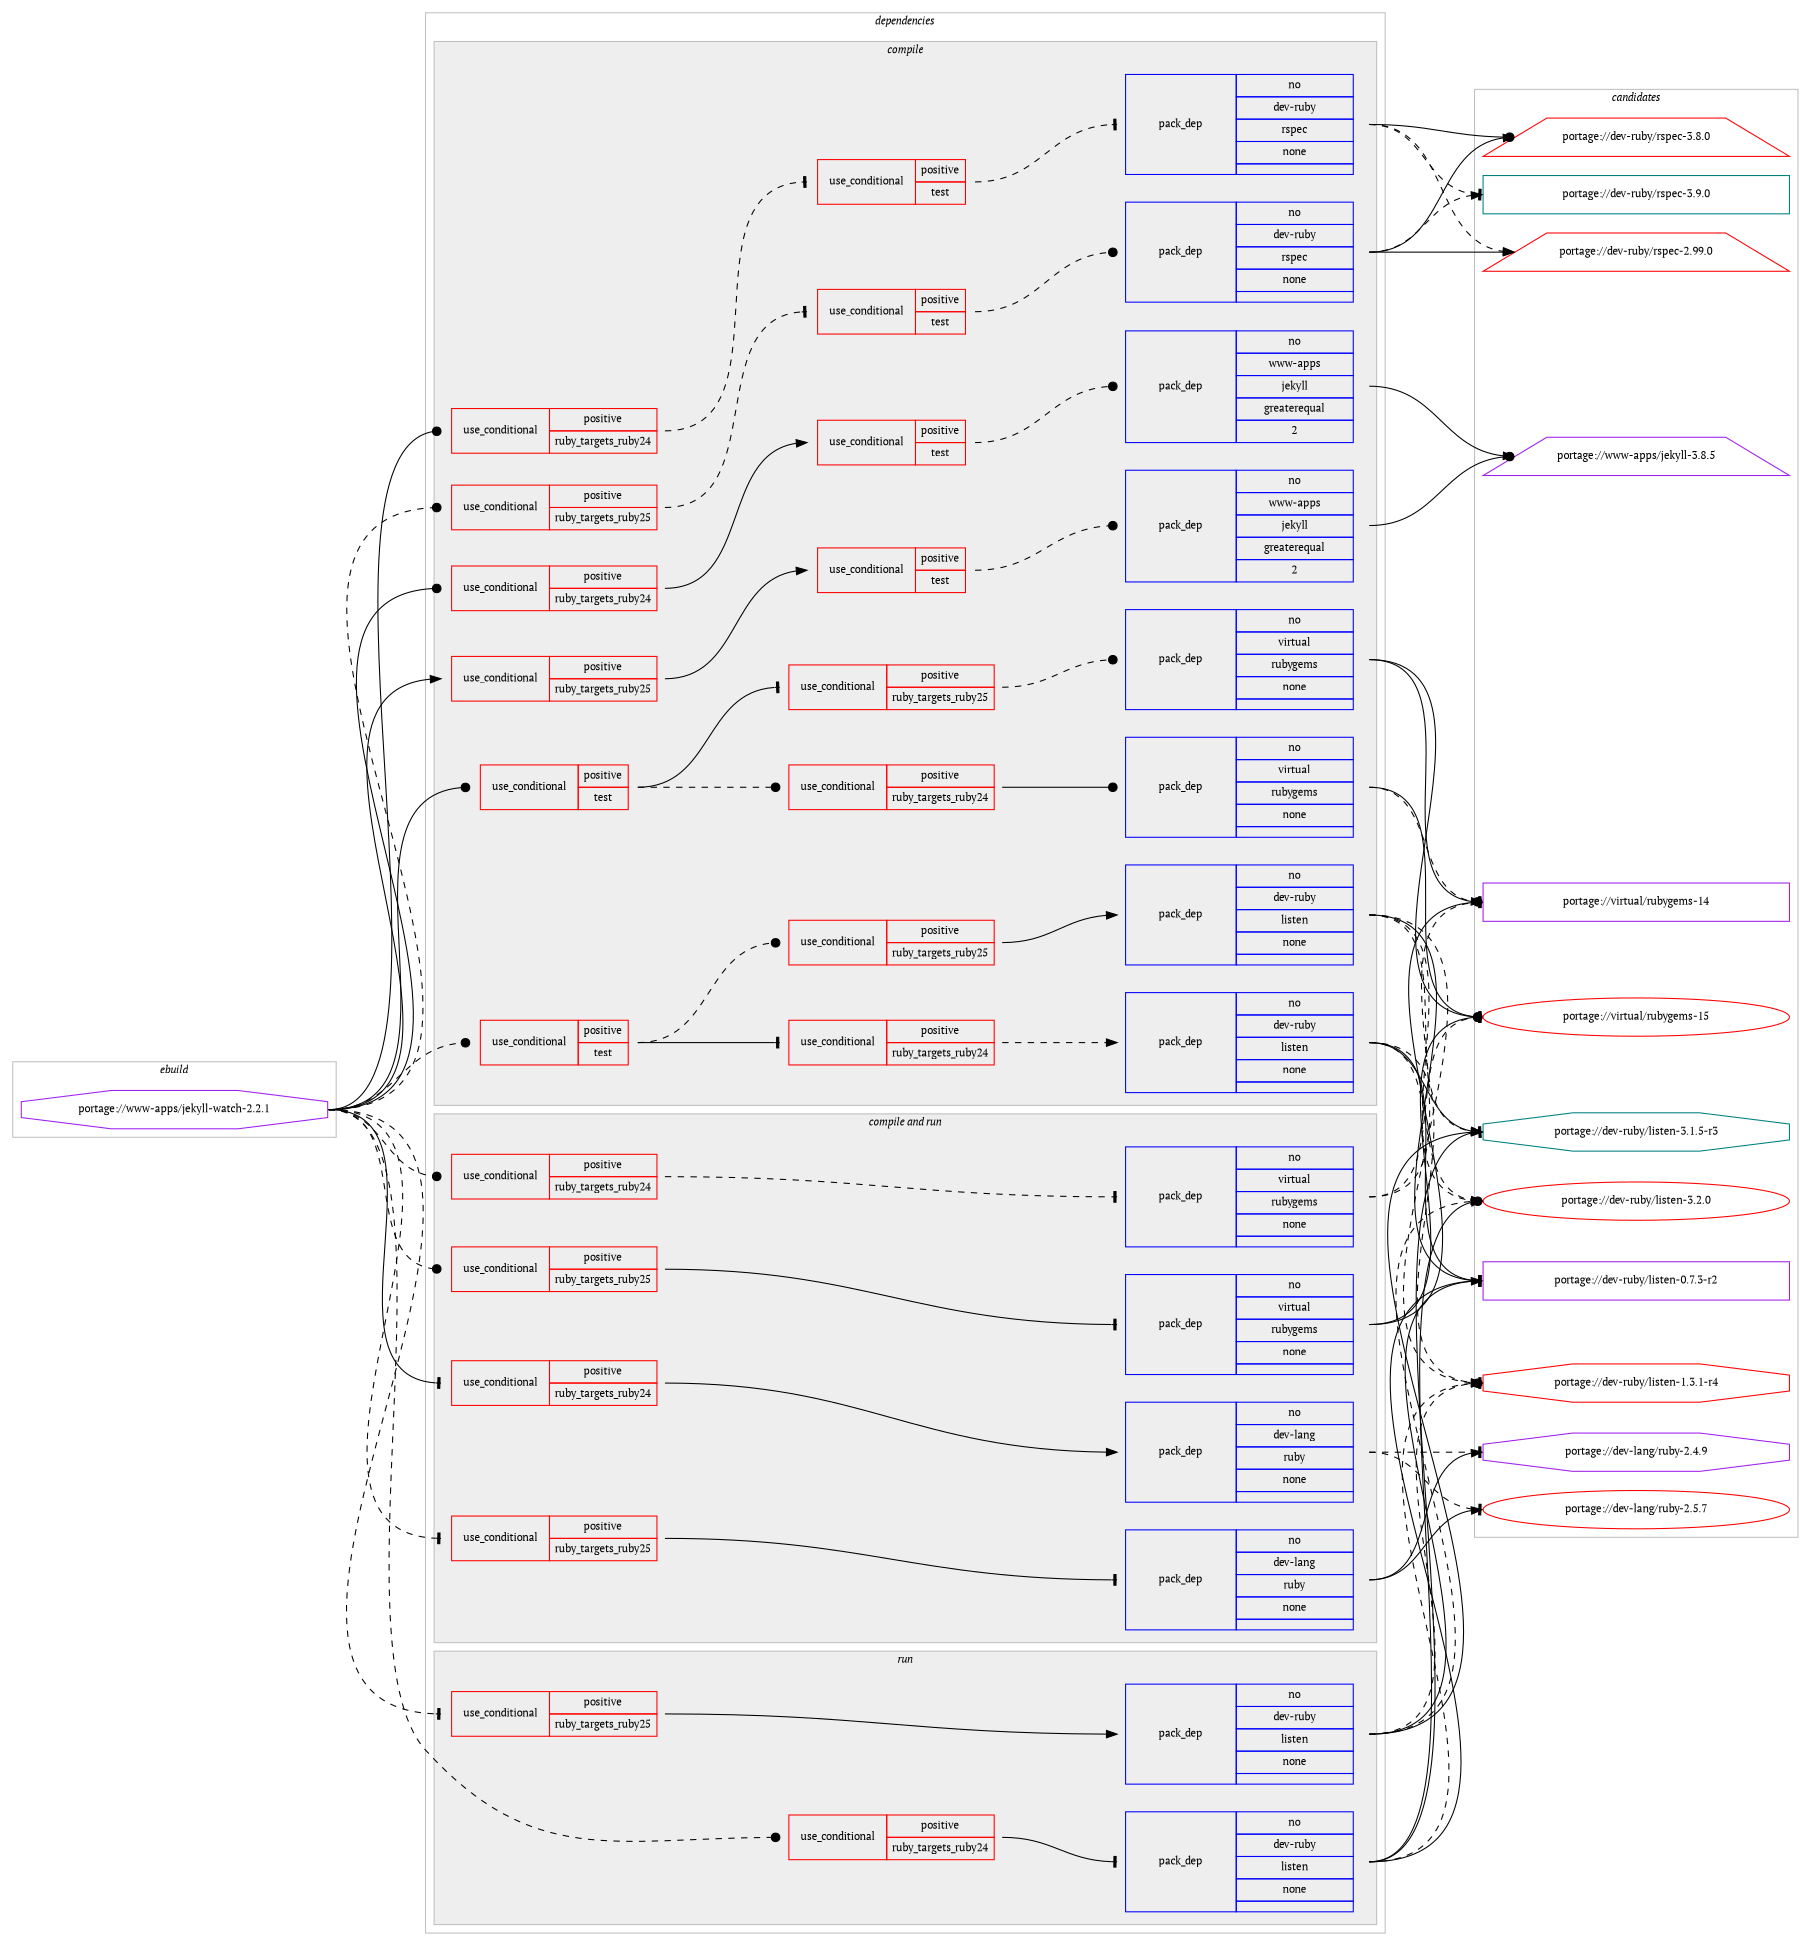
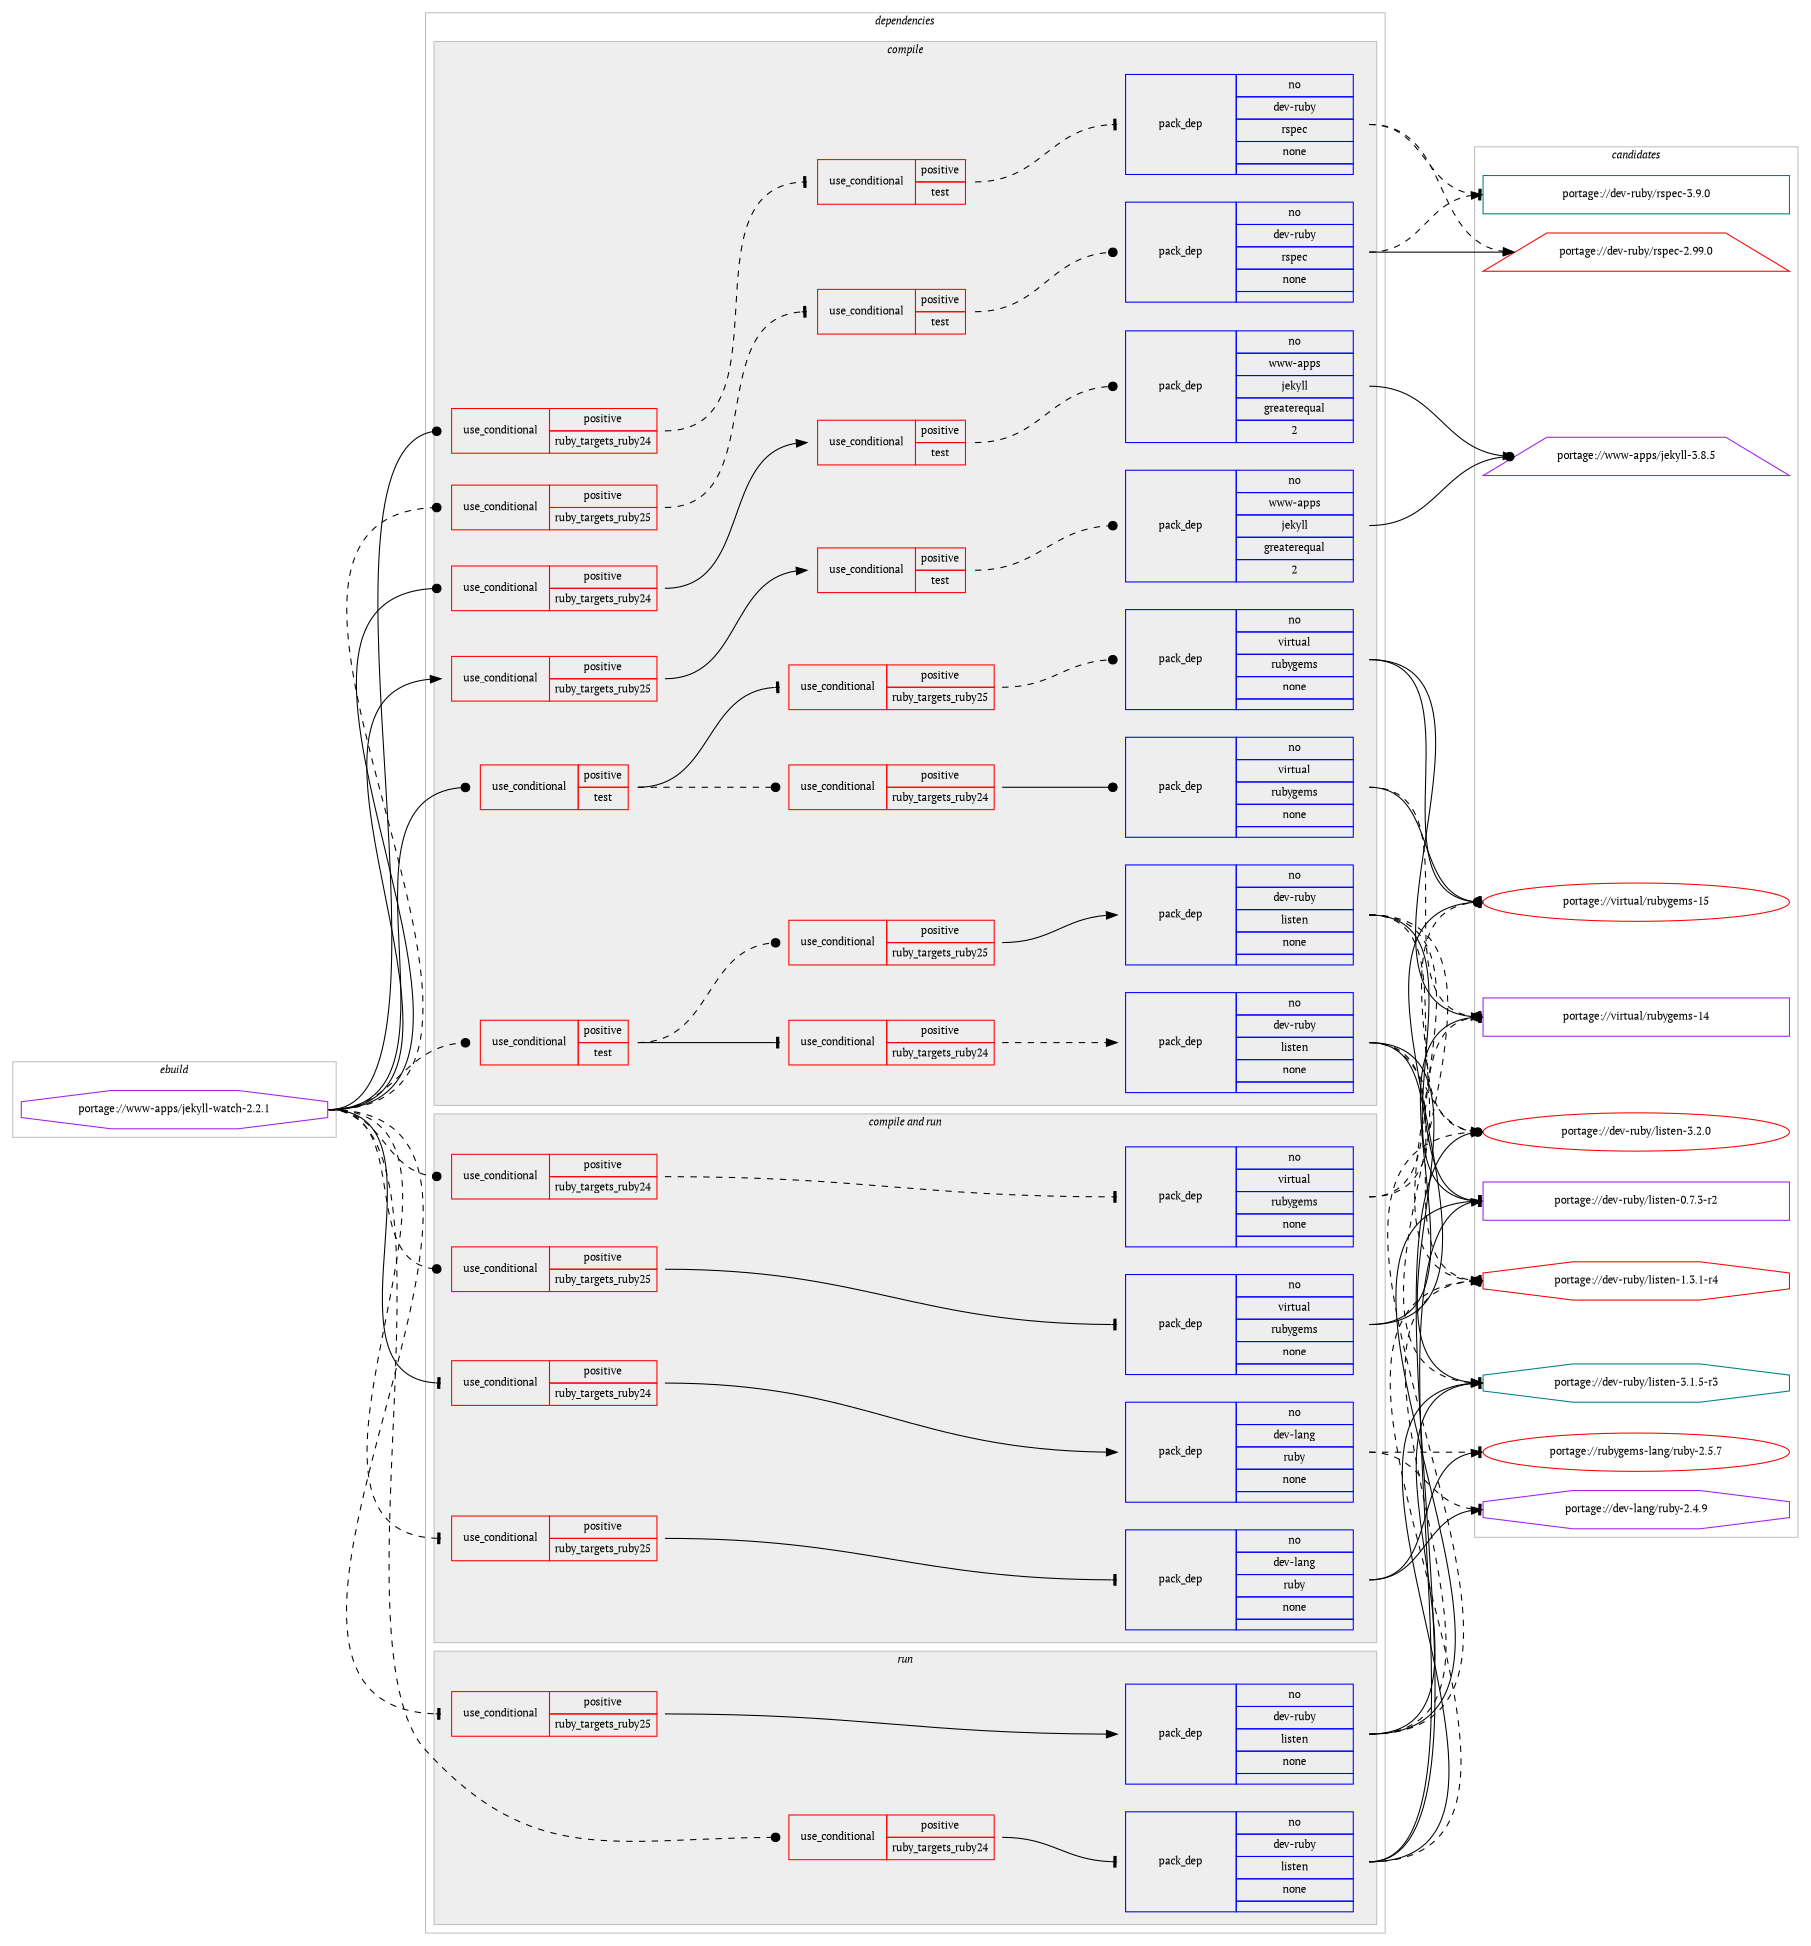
(1636, 137) -> none
(1636, 1510) -> (1636, 1452)
